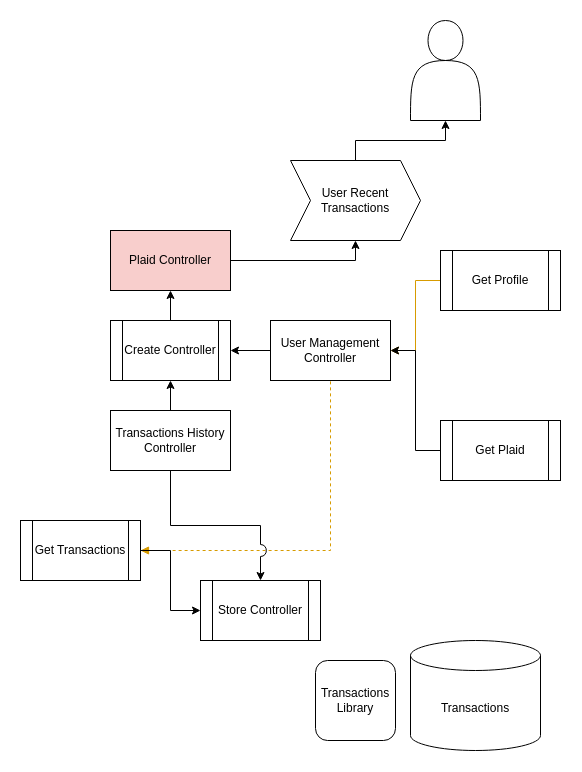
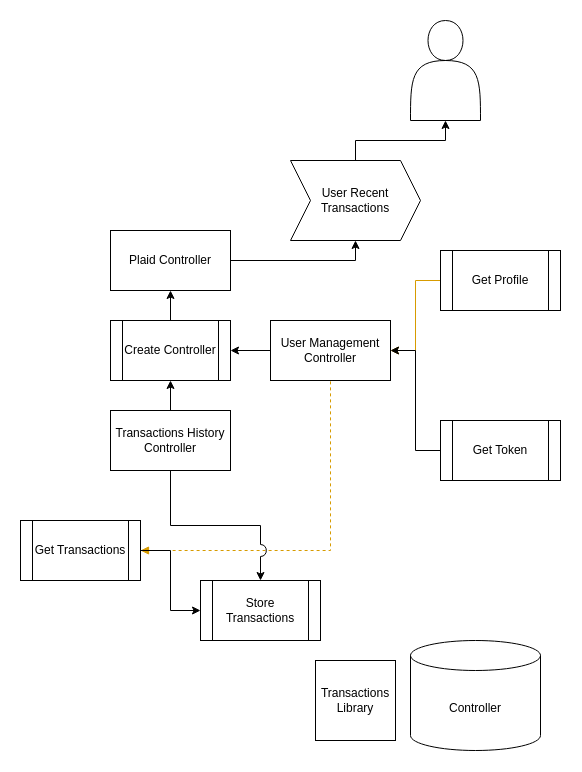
(171, 261) -> (171, 261)
(501, 451) -> (501, 451)
(261, 611) -> (261, 611)
(356, 701) -> (356, 701)
(476, 709) -> (476, 709)
